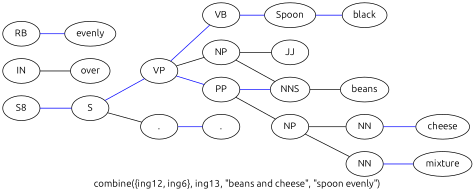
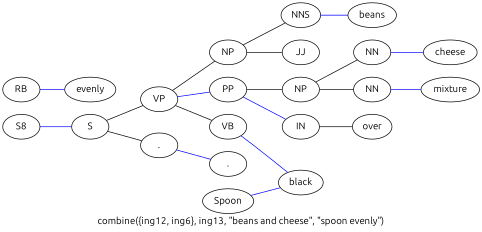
(252, 15) -> (264, 154)
(190, 43) -> (194, 113)
(125, 90) -> (125, 113)
(255, 90) -> (264, 108)
(325, 90) -> (334, 15)
